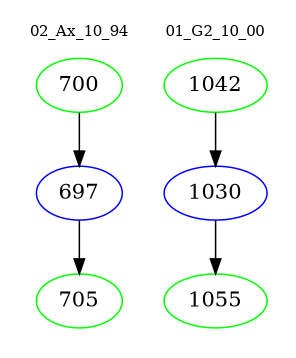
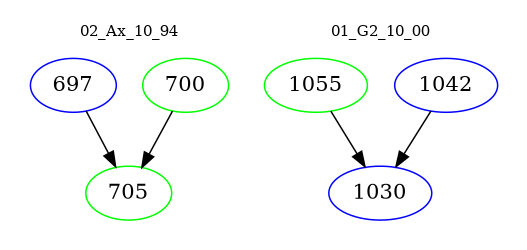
(216, 85) -> (446, 85)
(79, 132) -> (161, 133)
(216, 240) -> (344, 132)
